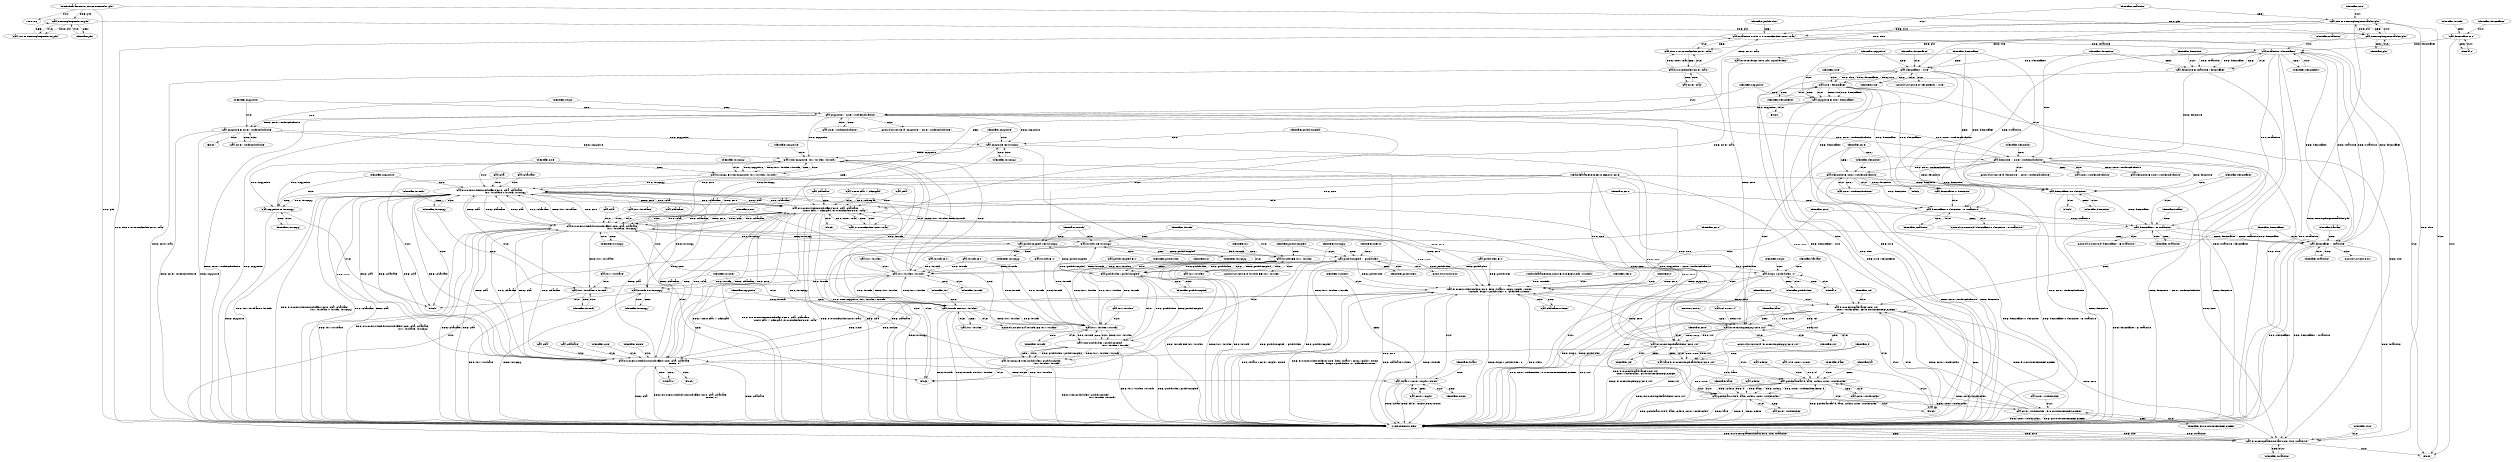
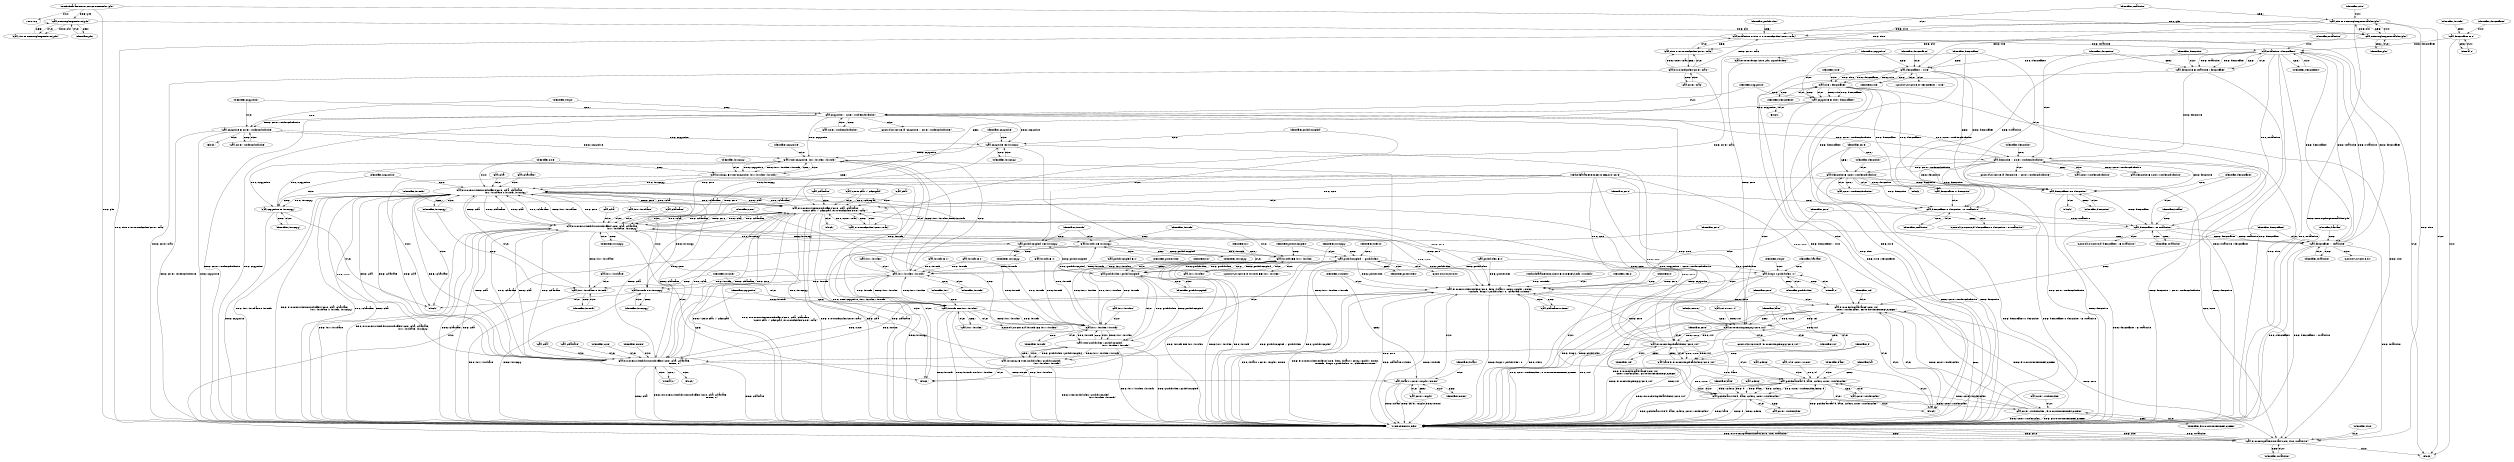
(1691, 308) -> (1691, 308)
(2209, 308) -> (2209, 308)
